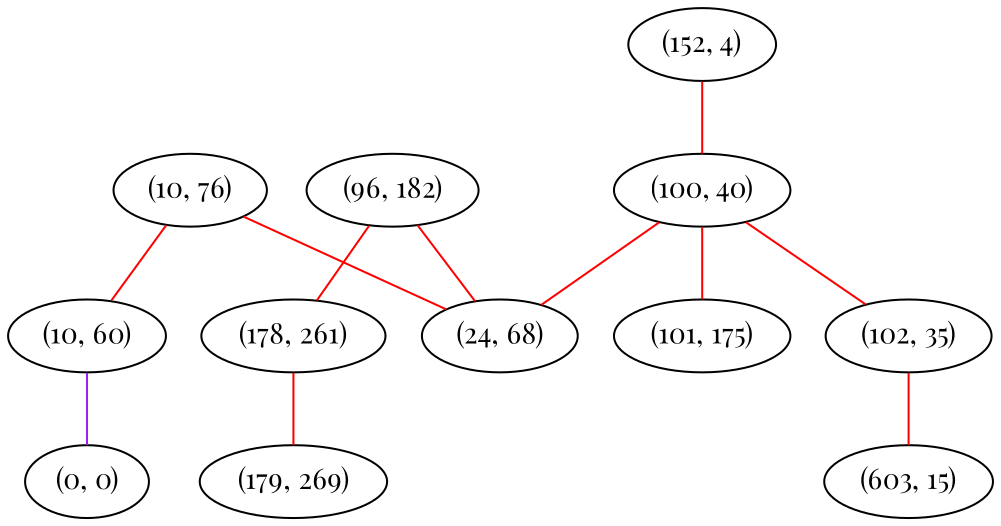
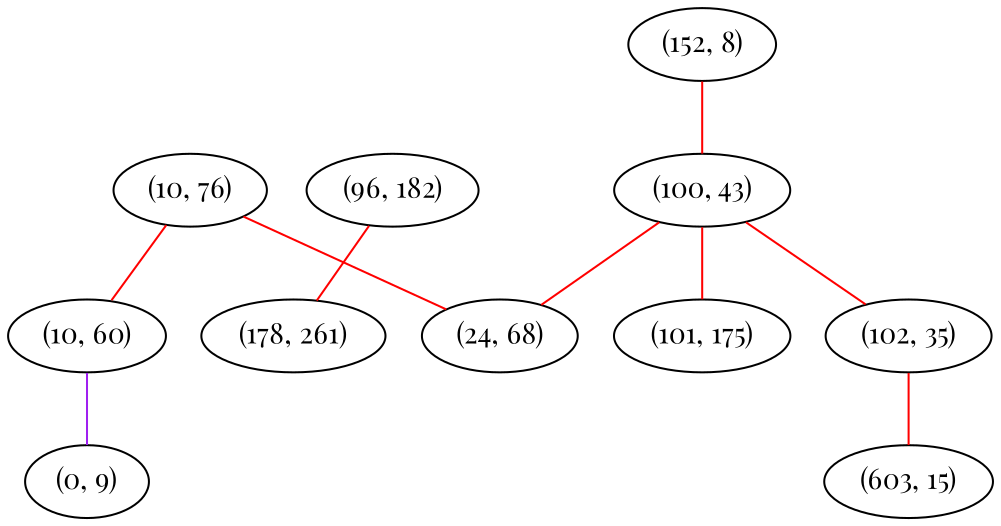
(702, 45) -> (702, 45)
(702, 190) -> (702, 190)
(446, 263) -> none
(87, 482) -> (87, 482)
(293, 482) -> none
